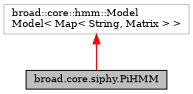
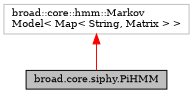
(97, 19) -> (97, 19)
